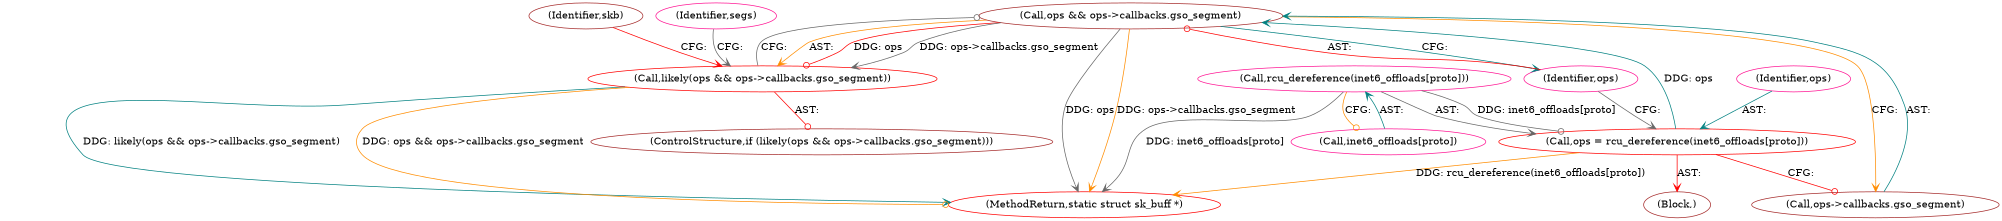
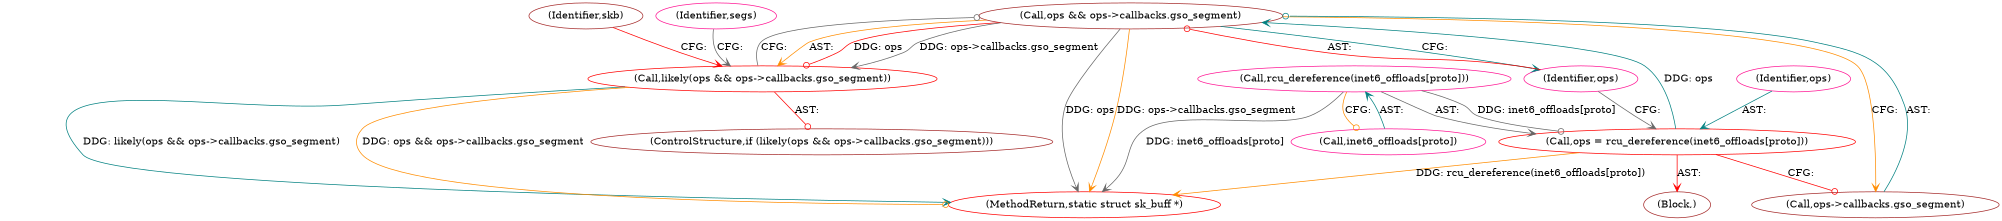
(1675, 27) -> (1675, 27)
